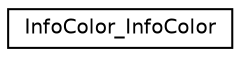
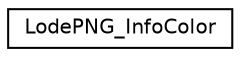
(120, 29) -> (120, 29)
